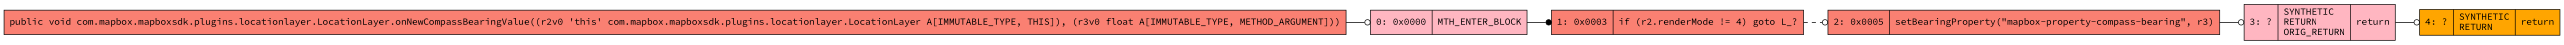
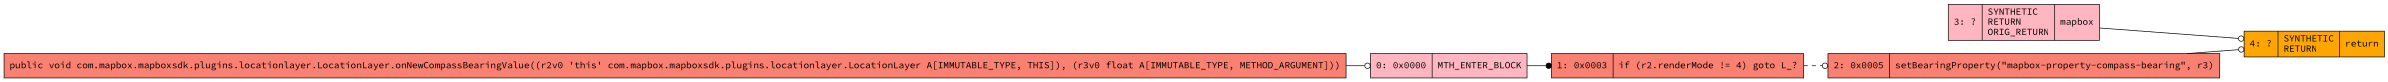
(2229, 22) -> (2213, 52)
(2373, 22) -> (2077, 22)
